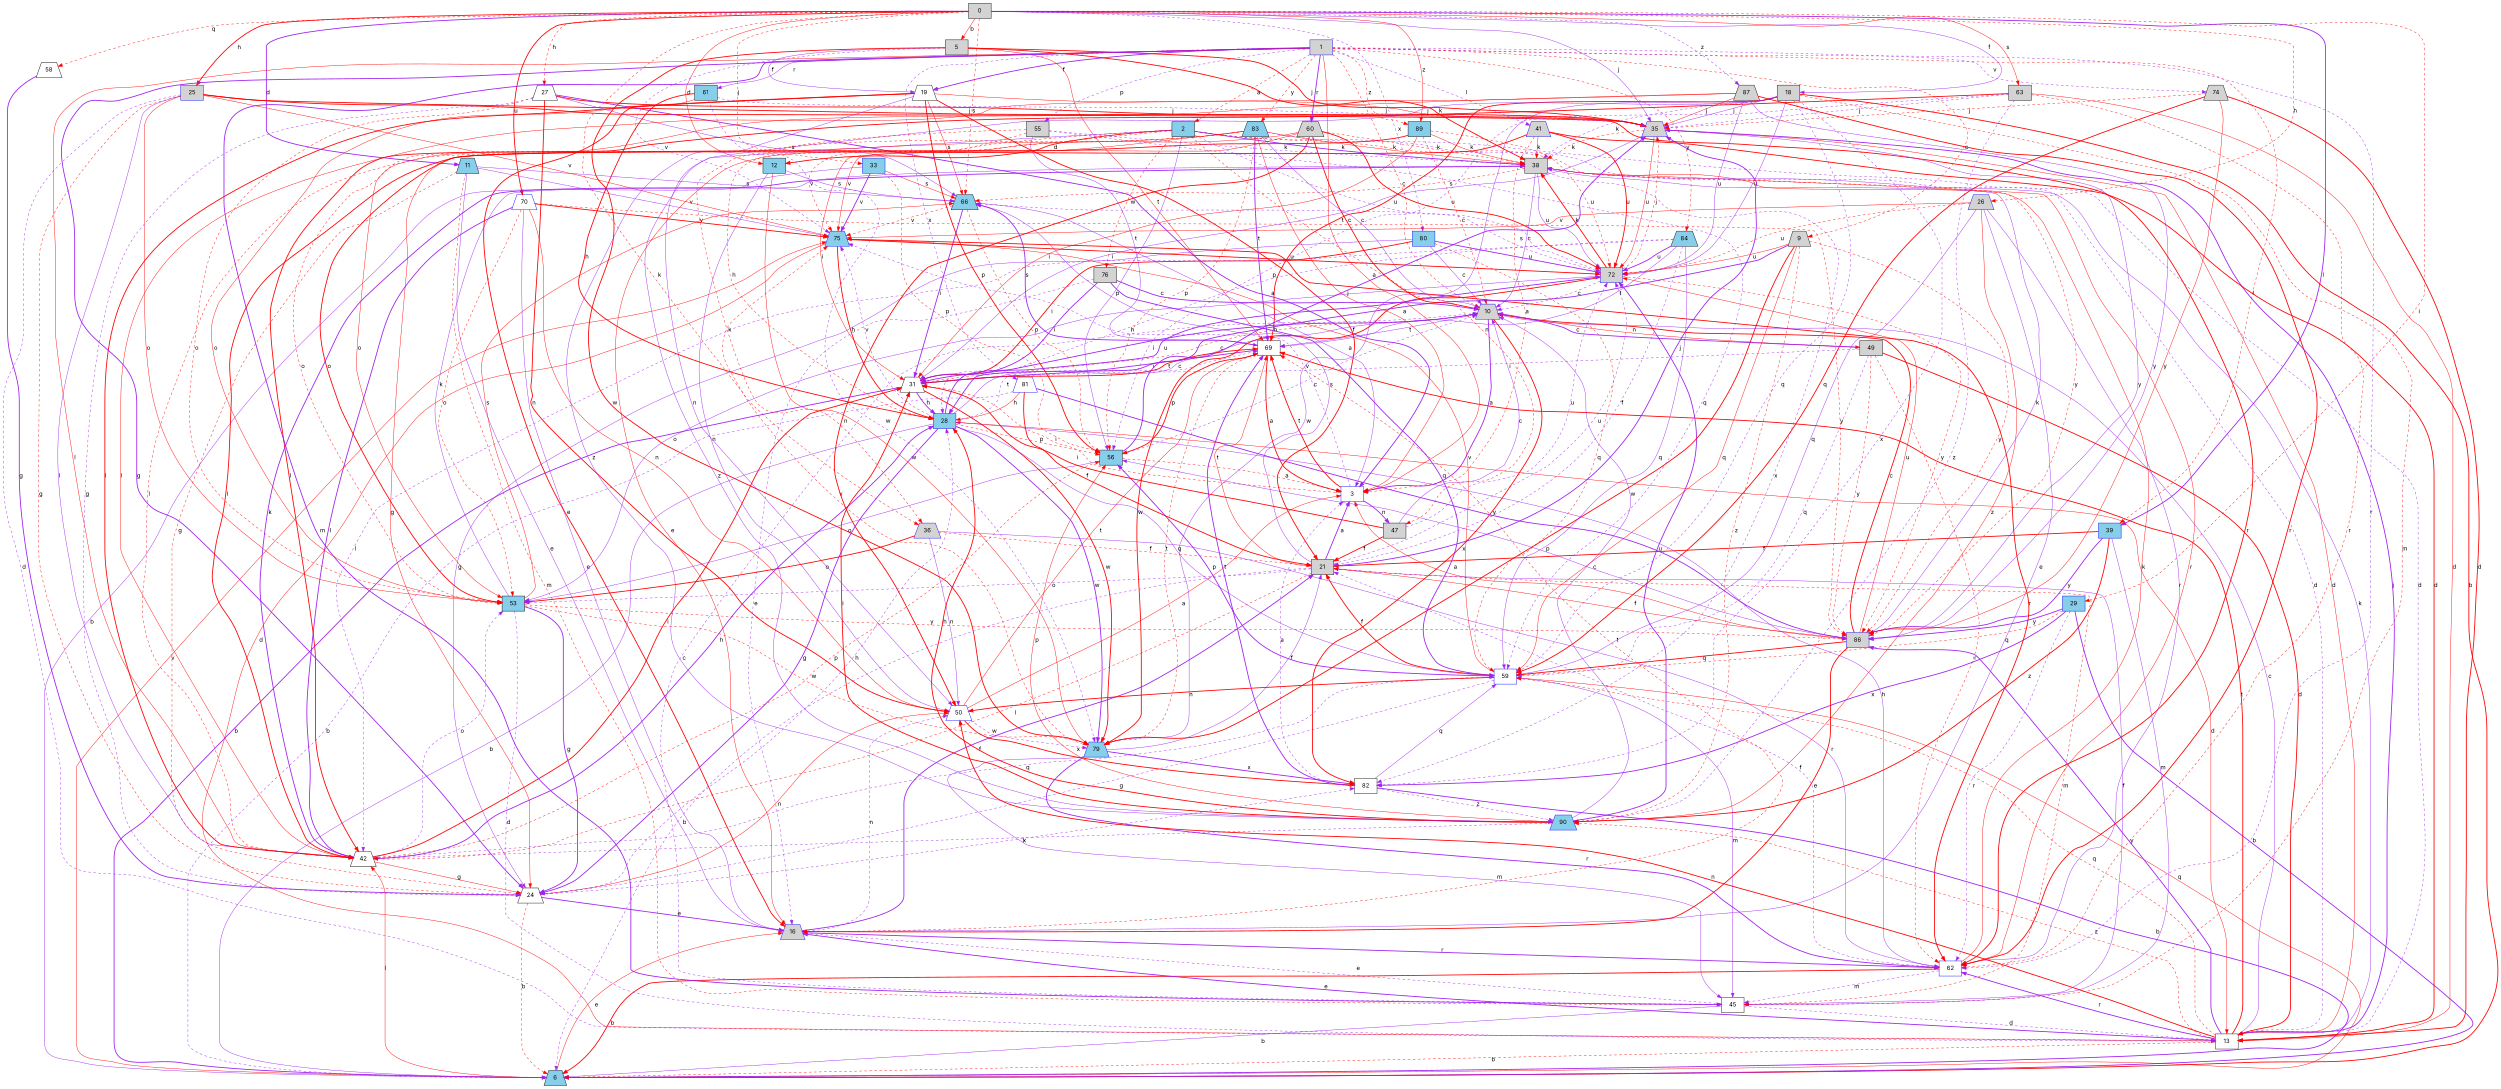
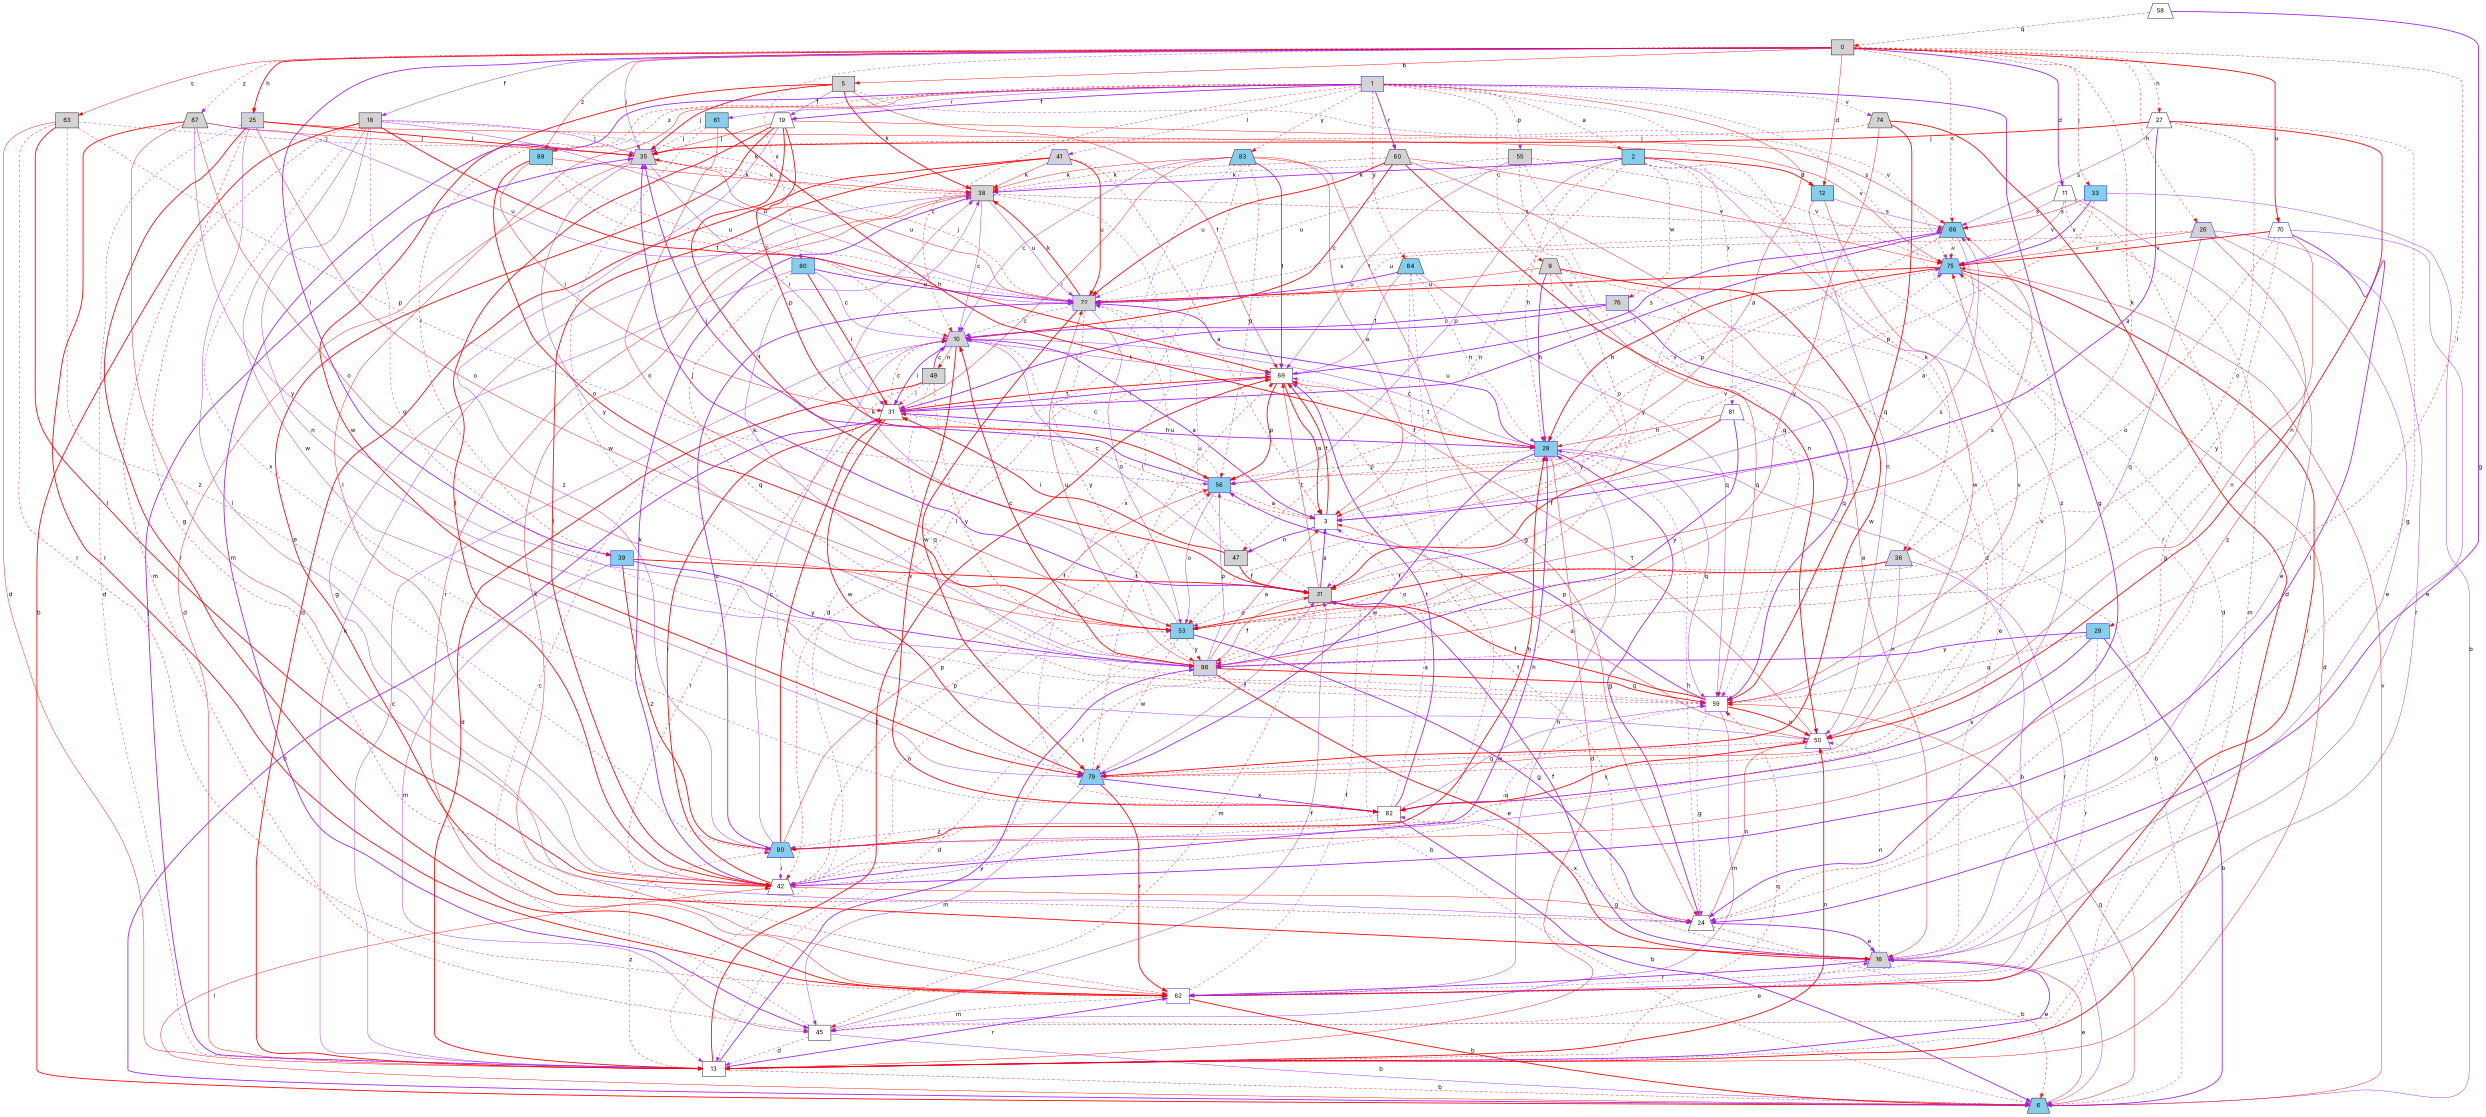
(513, 16) -> (2004, 29)
(468, 166) -> (2065, 193)
(1560, 166) -> (804, 251)
(1105, 275) -> (1617, 303)
(1111, 458) -> (1219, 485)
(1469, 857) -> (1139, 886)
